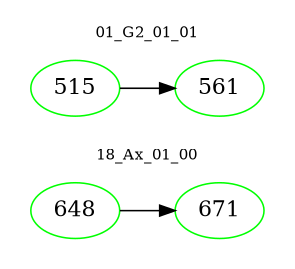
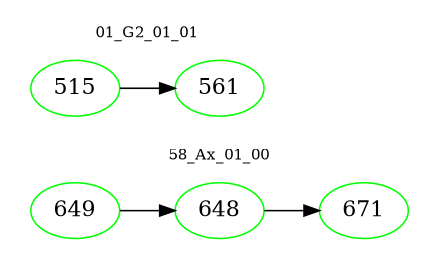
(147, 156) -> (220, 156)
none -> (75, 211)
